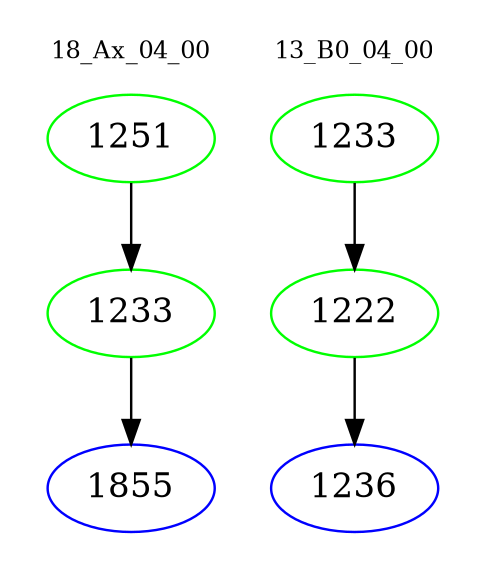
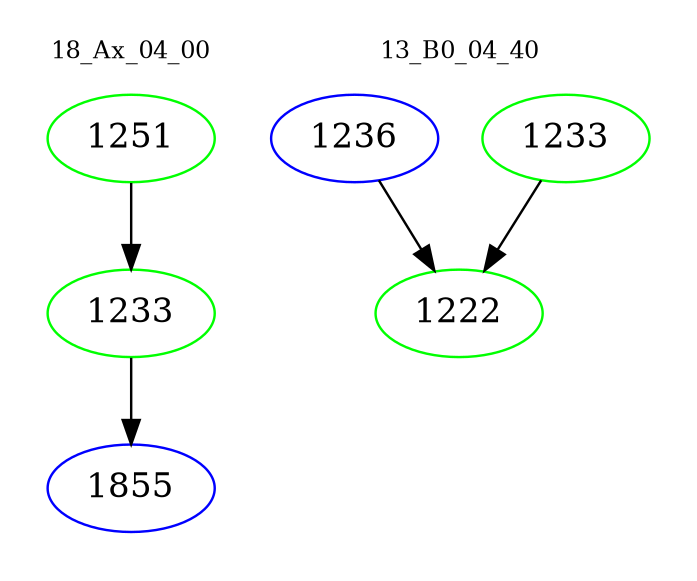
(355, 52) -> (460, 52)
(355, 389) -> (400, 215)
